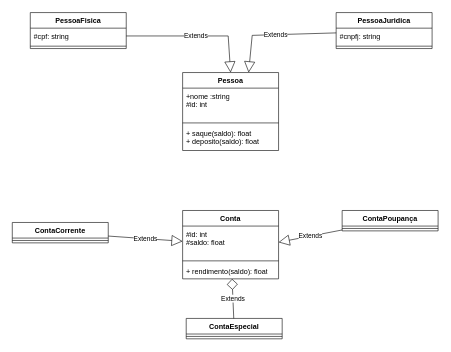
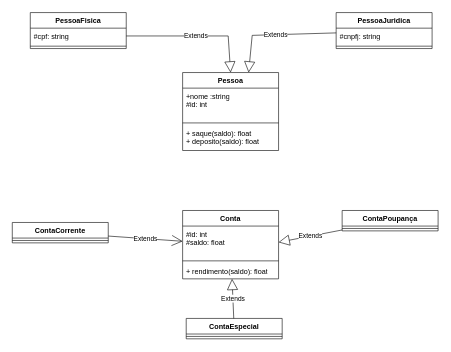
(170, 240) -> (174, 241)
(233, 290) -> (233, 291)
